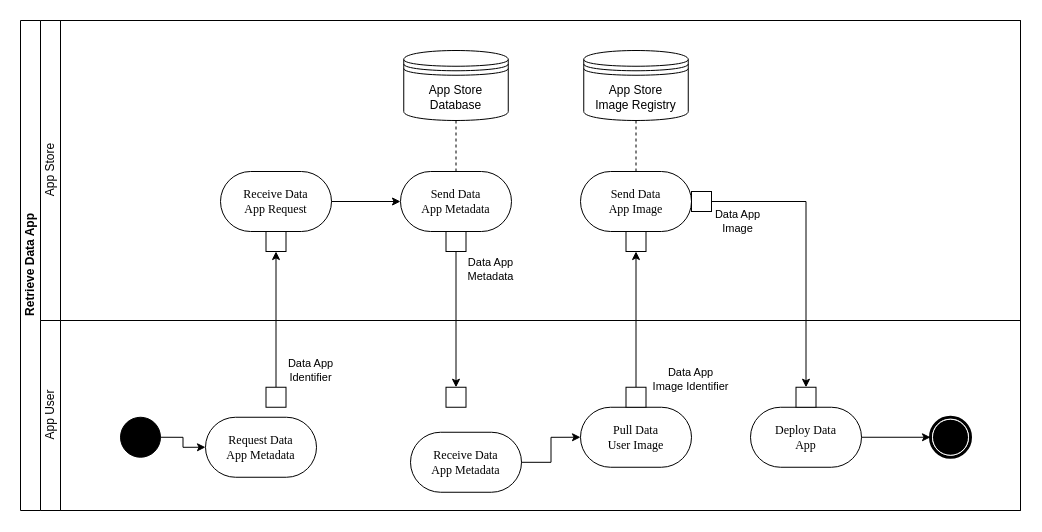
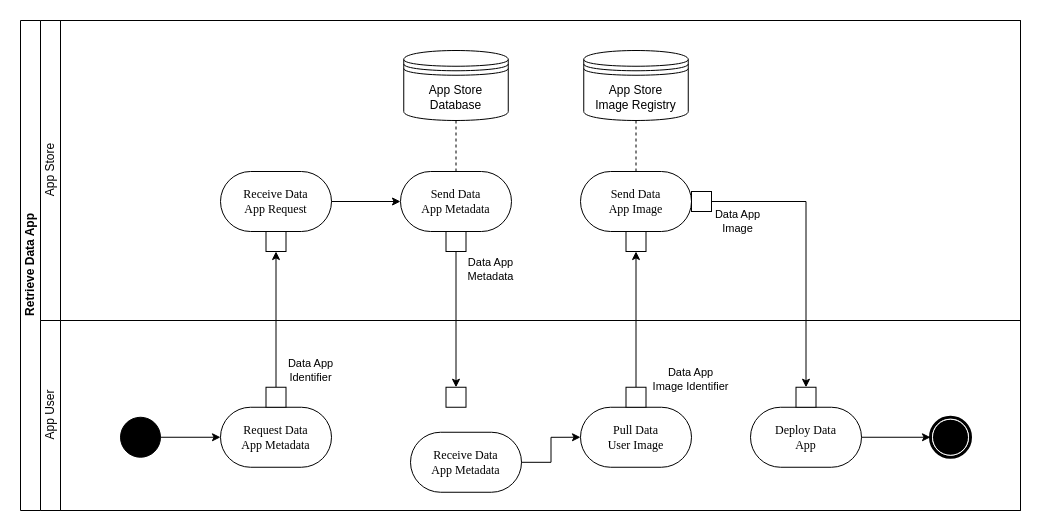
(261, 447) -> (276, 437)
